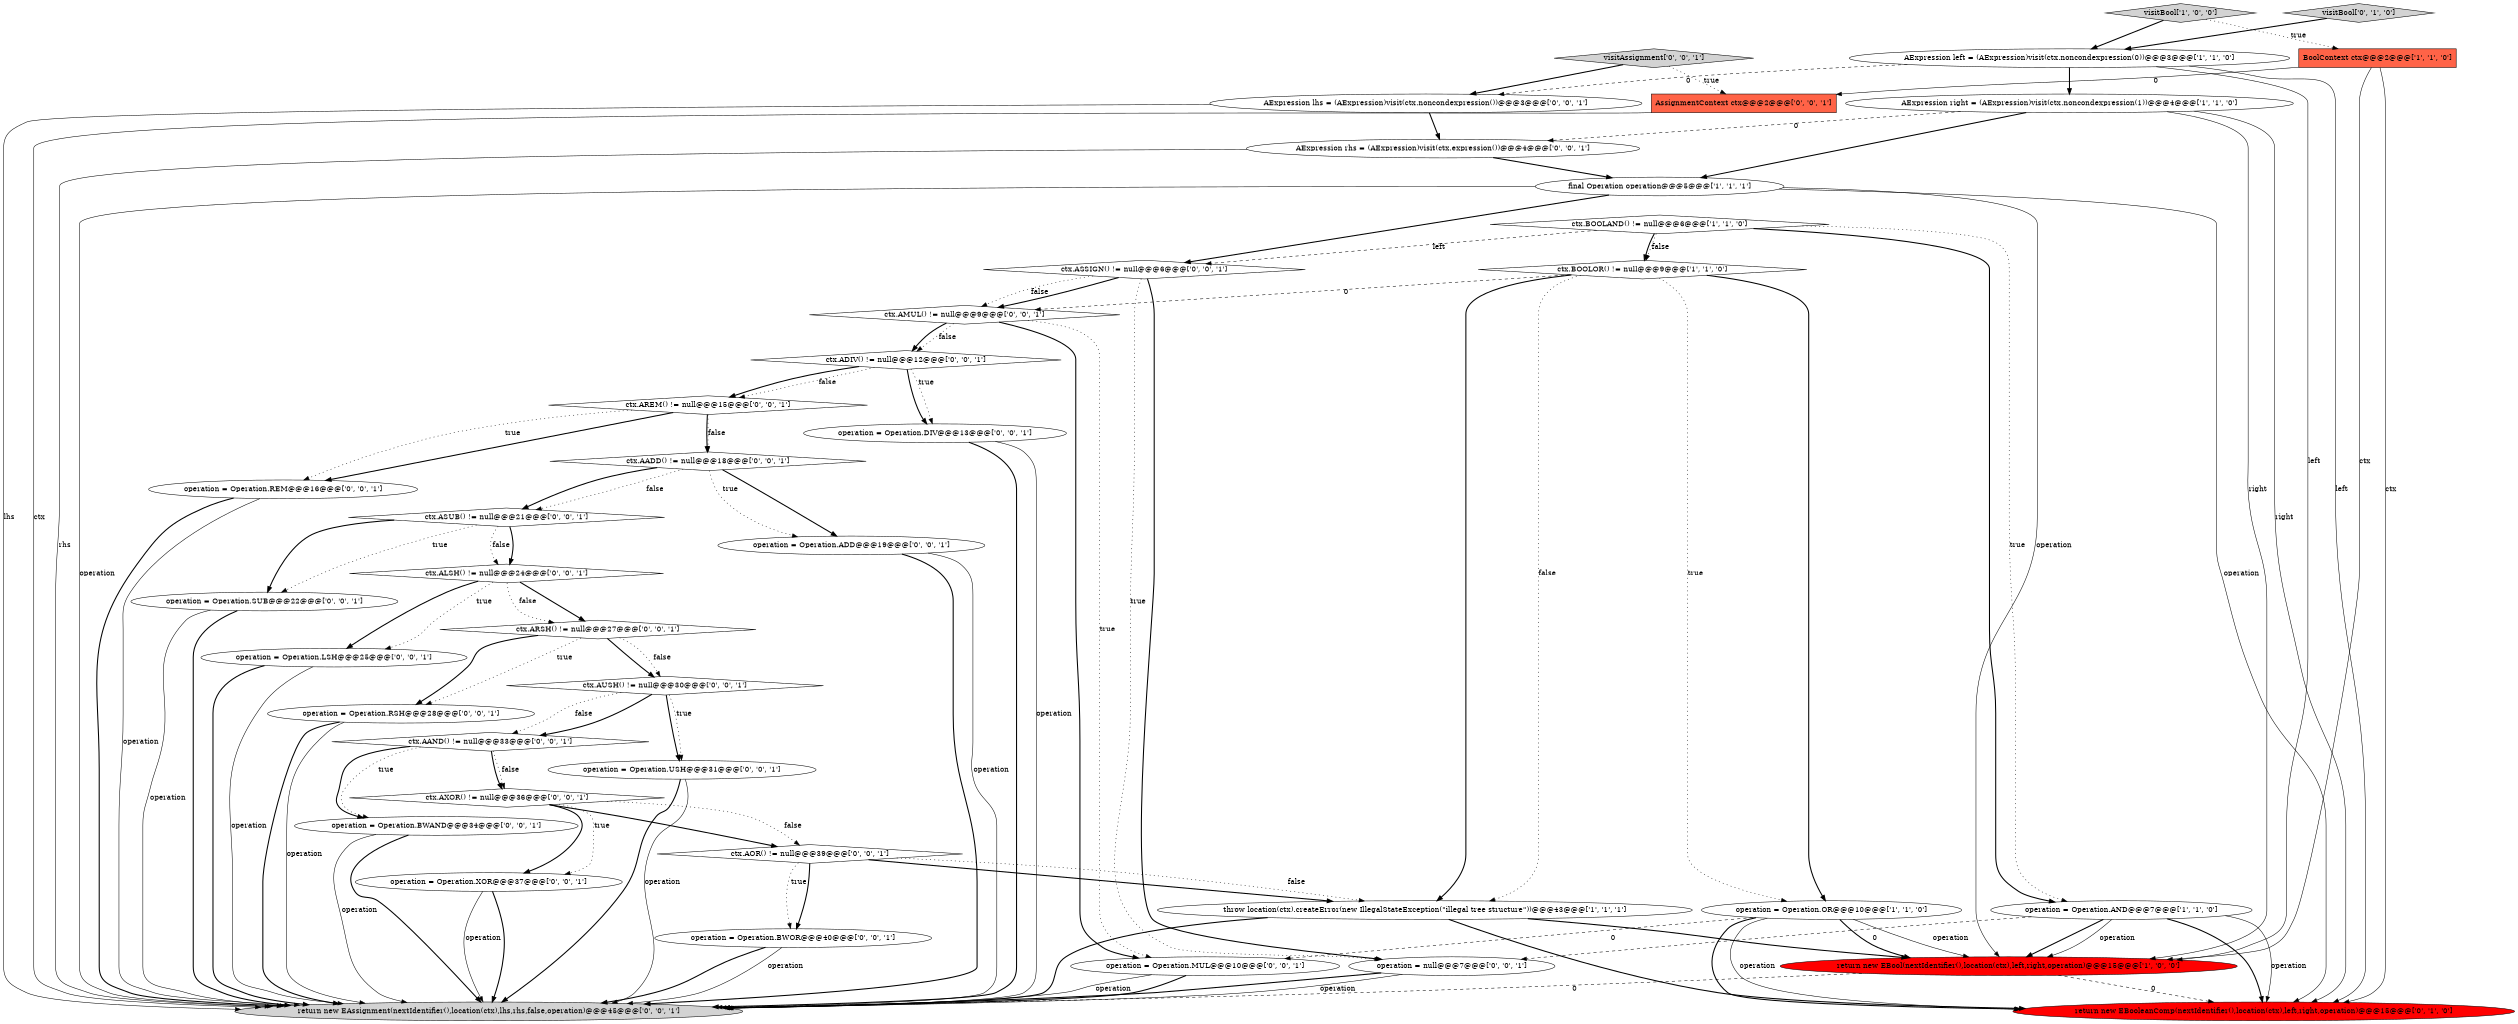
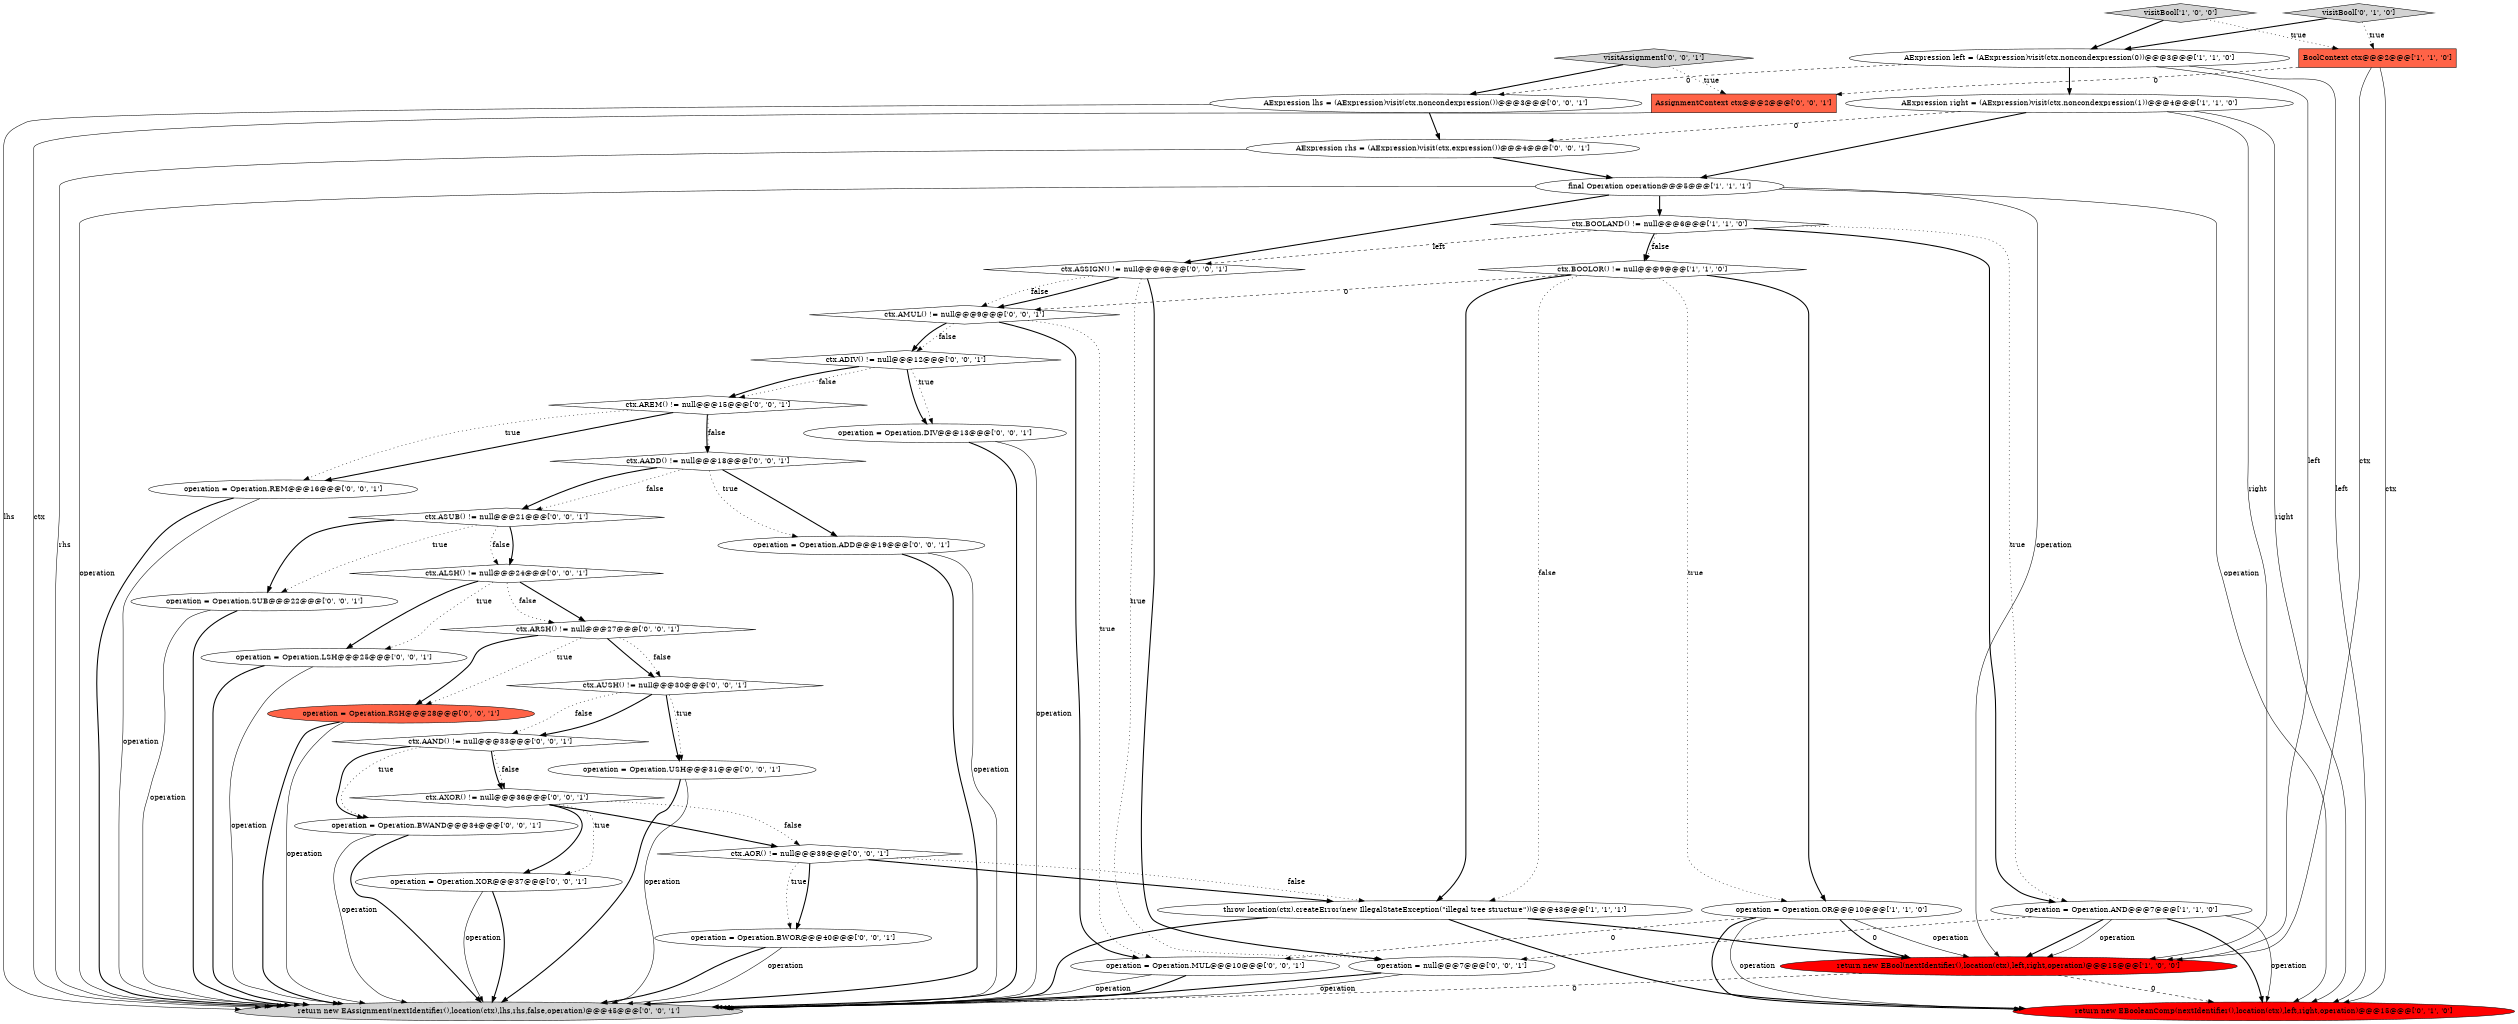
none -> (2367, 33)
(2082, 81) -> (2082, 81)
none -> (1660, 203)
(401, 714) -> (401, 714)
